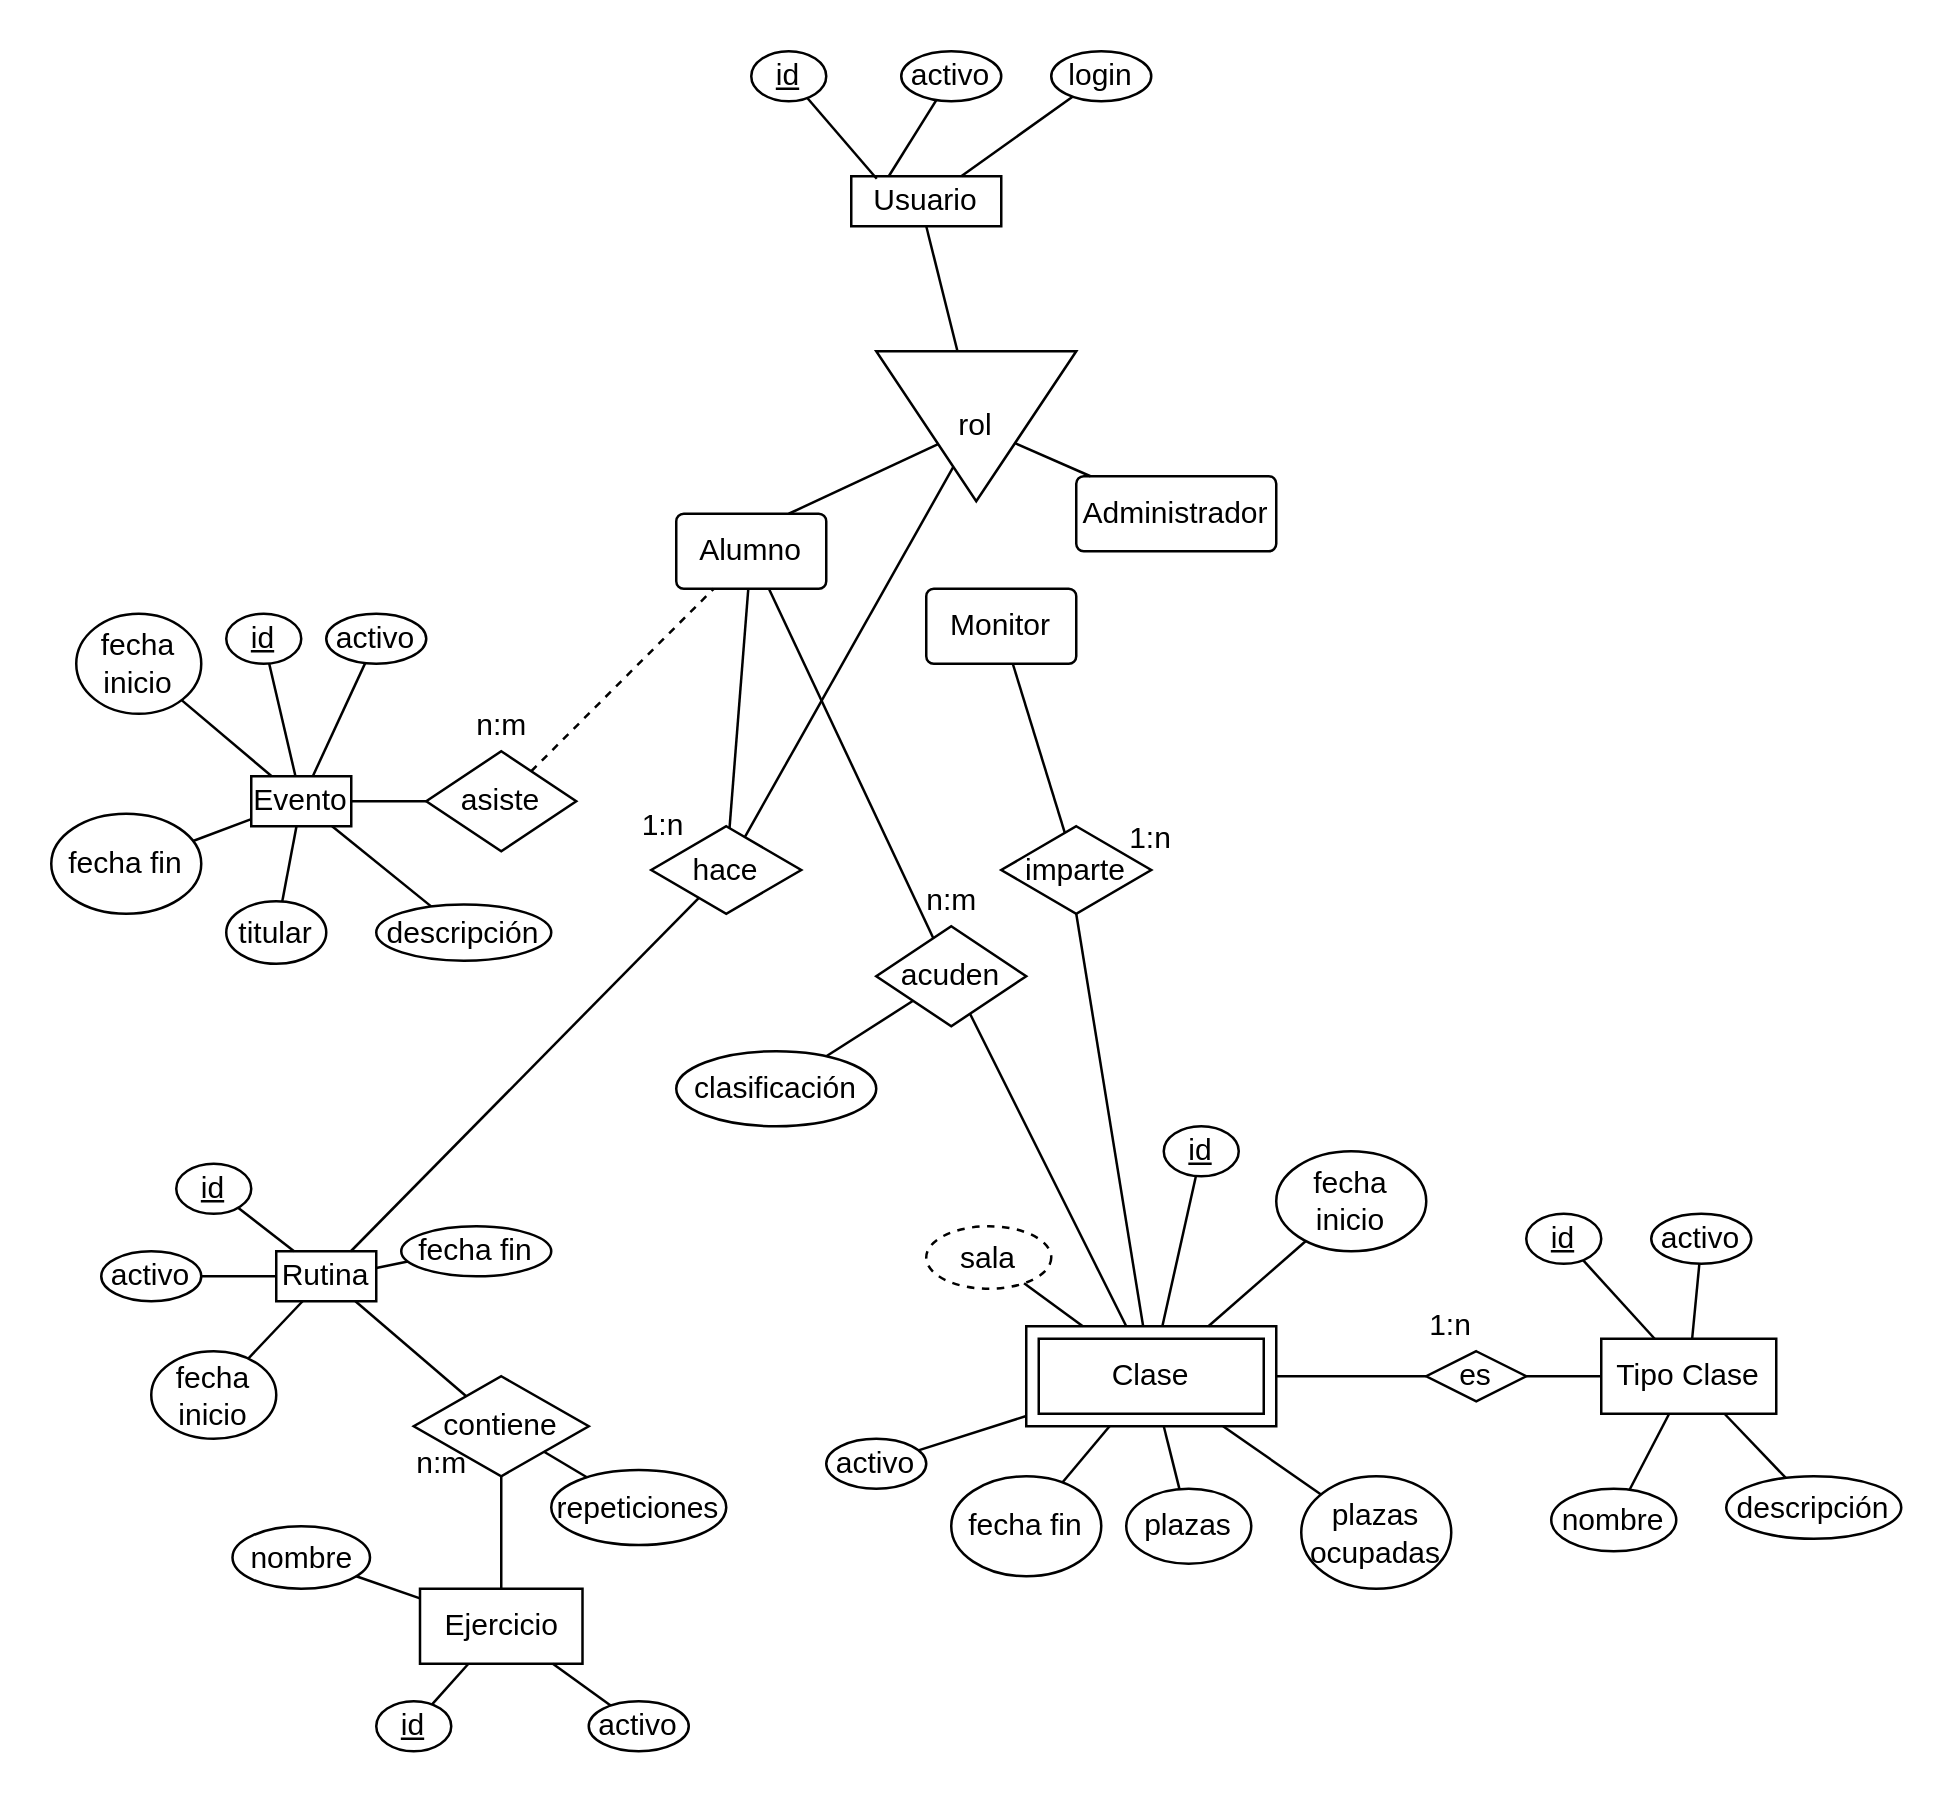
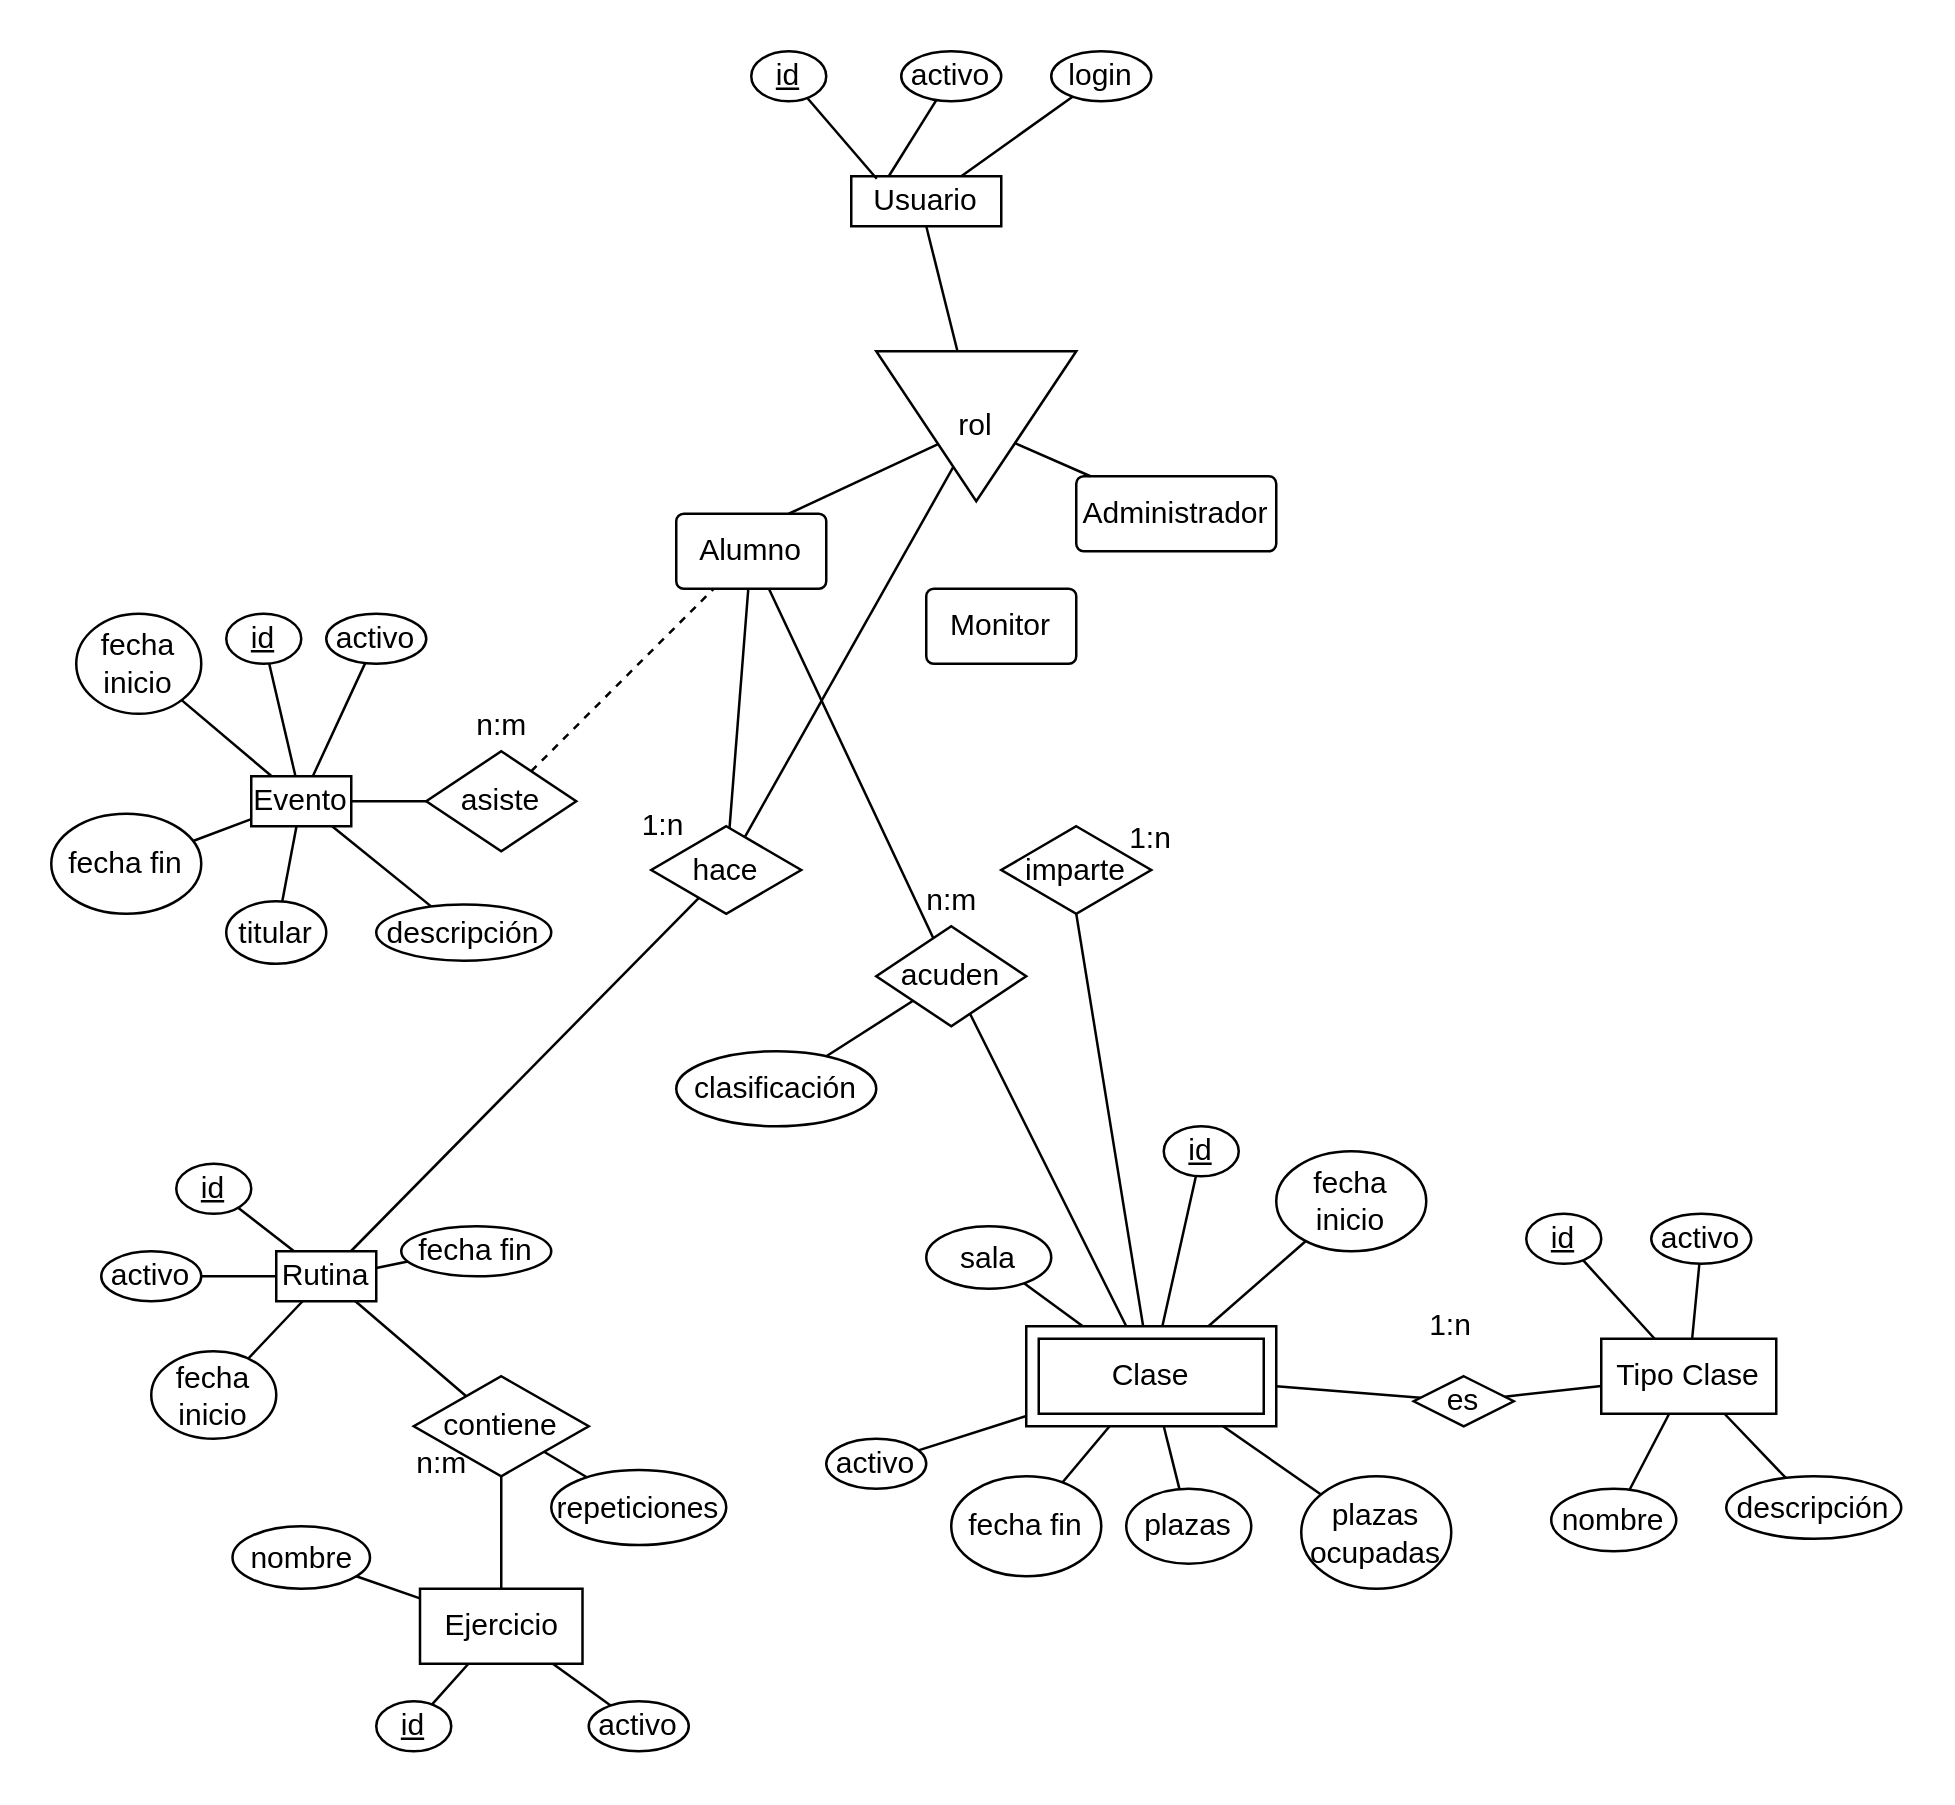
(1039, 748) -> none
(989, 1258) -> (989, 1258)
(1476, 1376) -> (1464, 1401)
